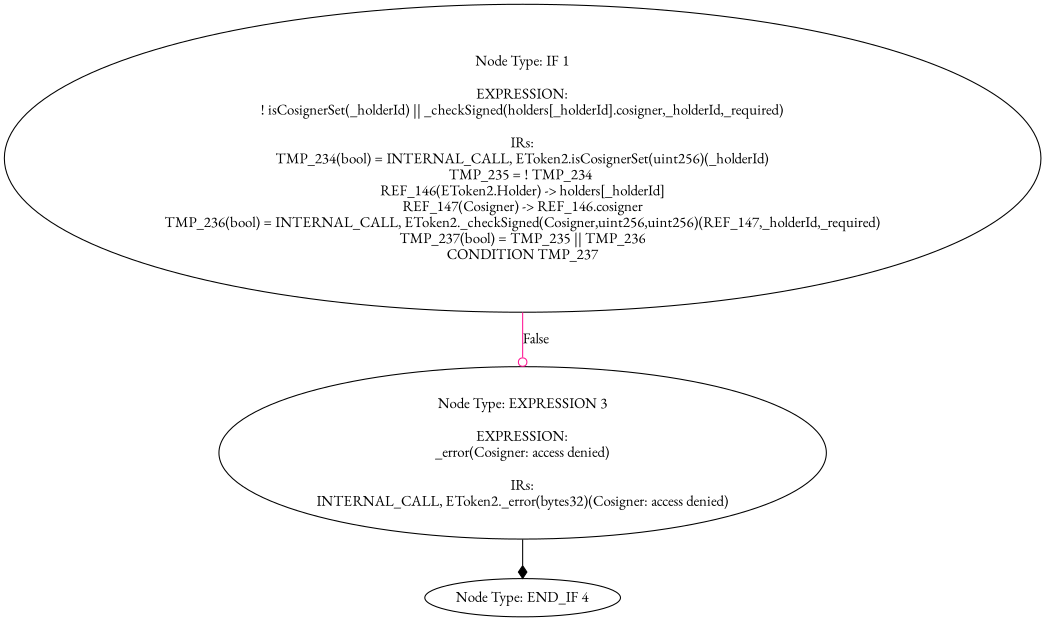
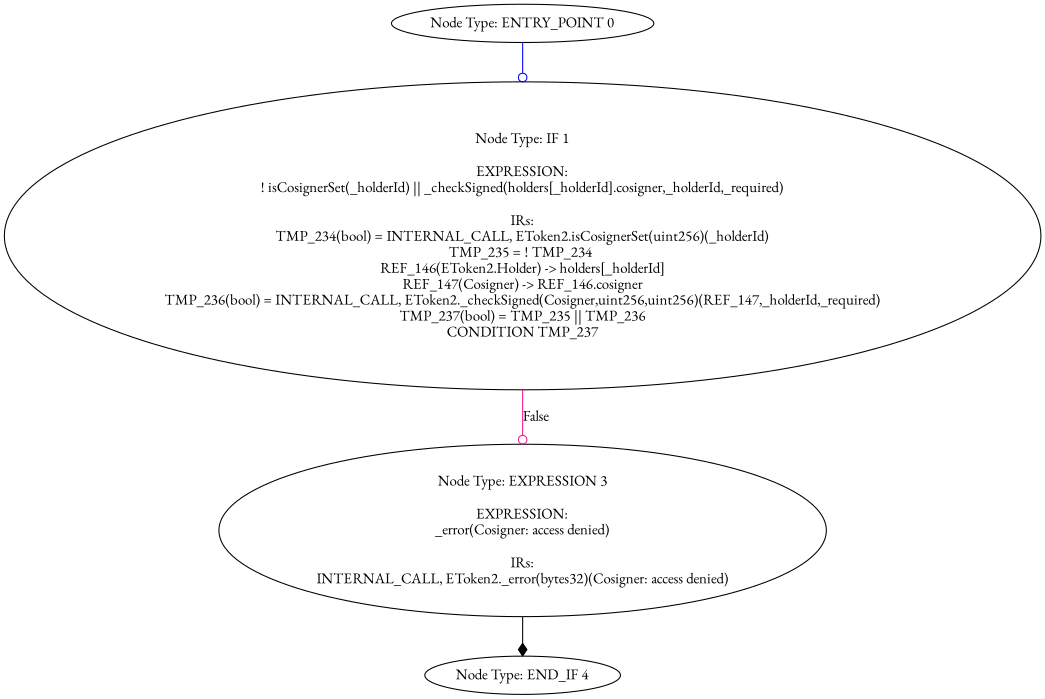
none -> (523, 23)
